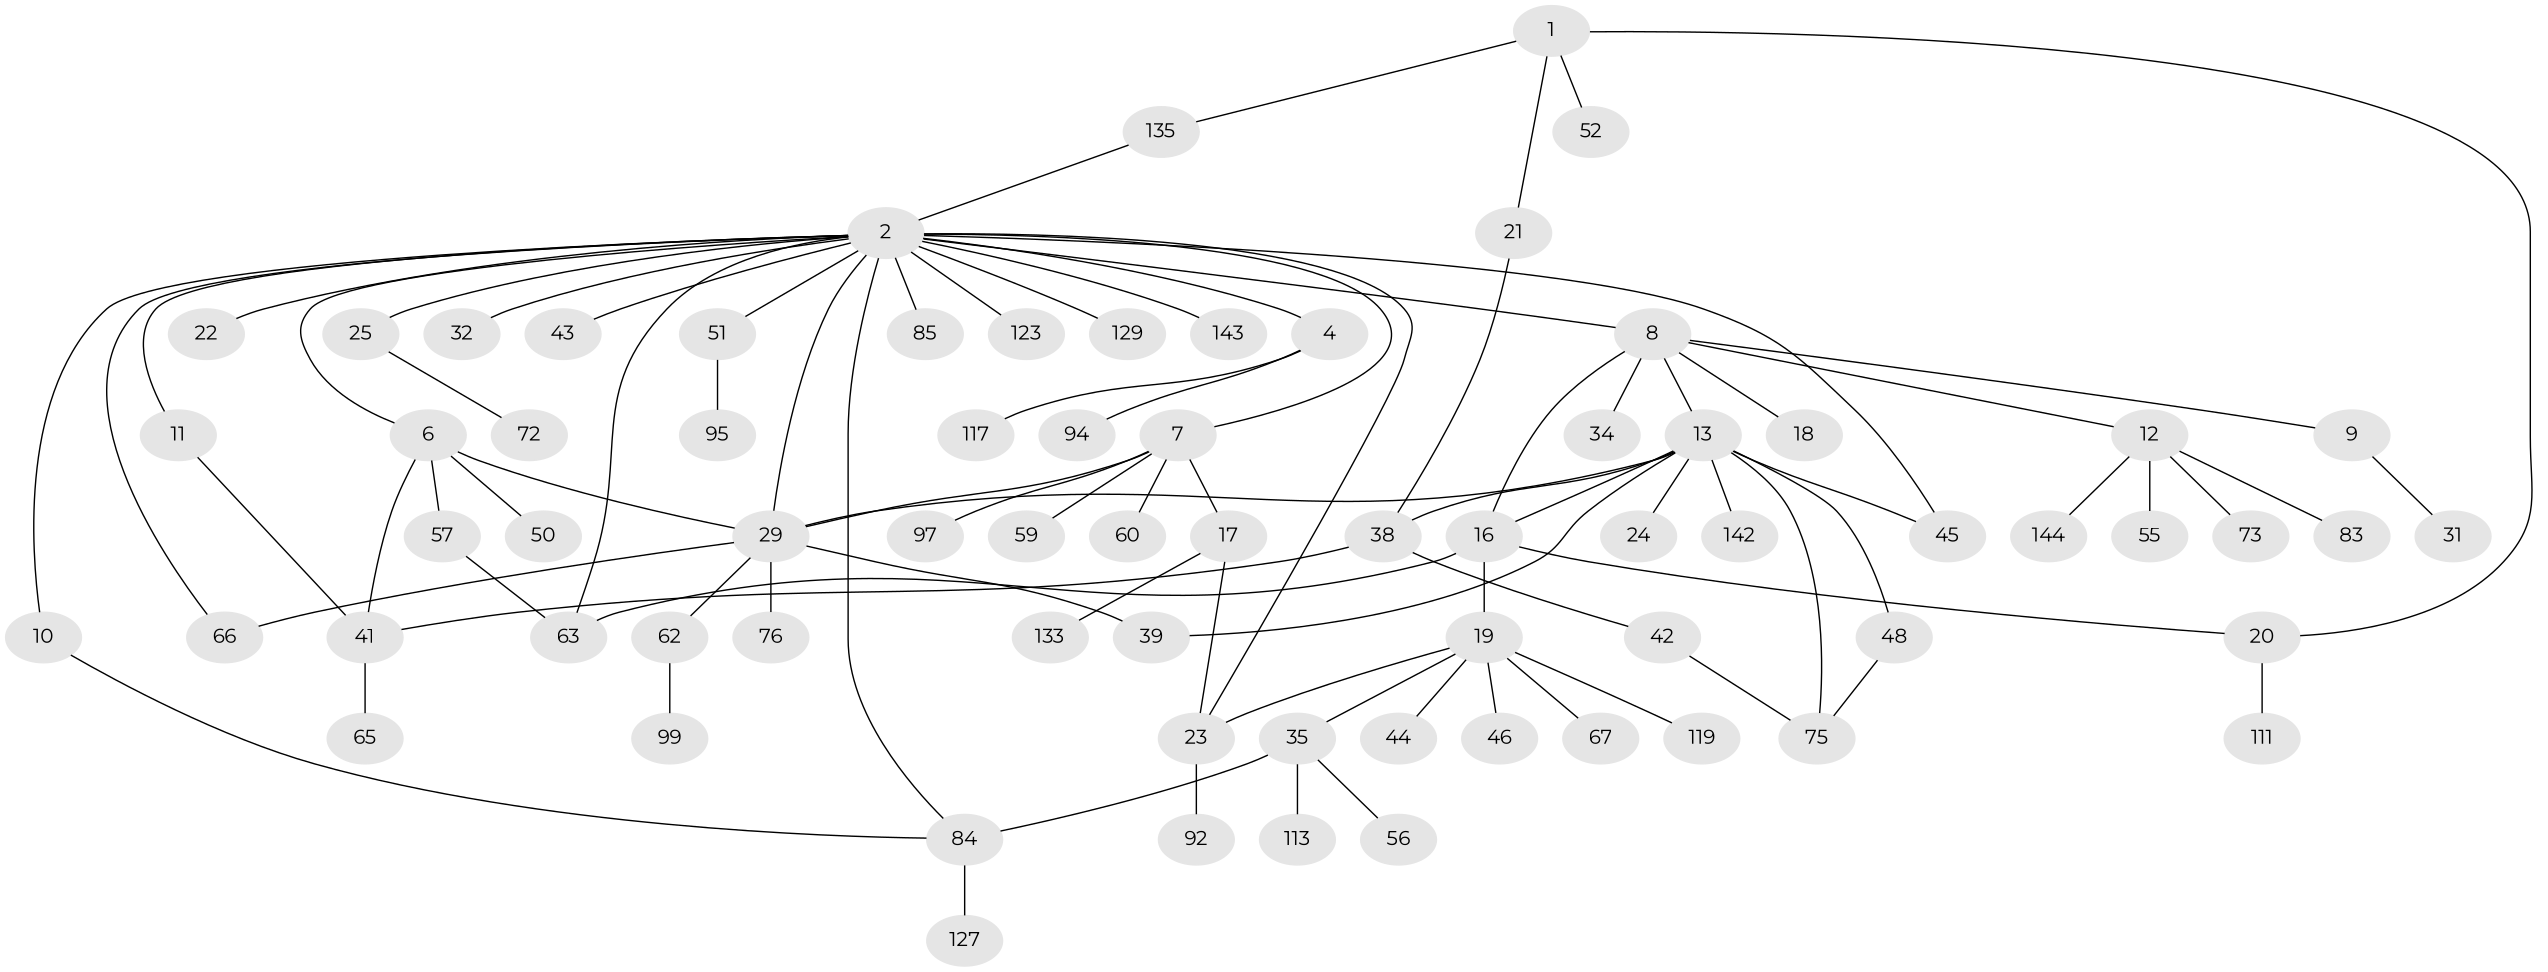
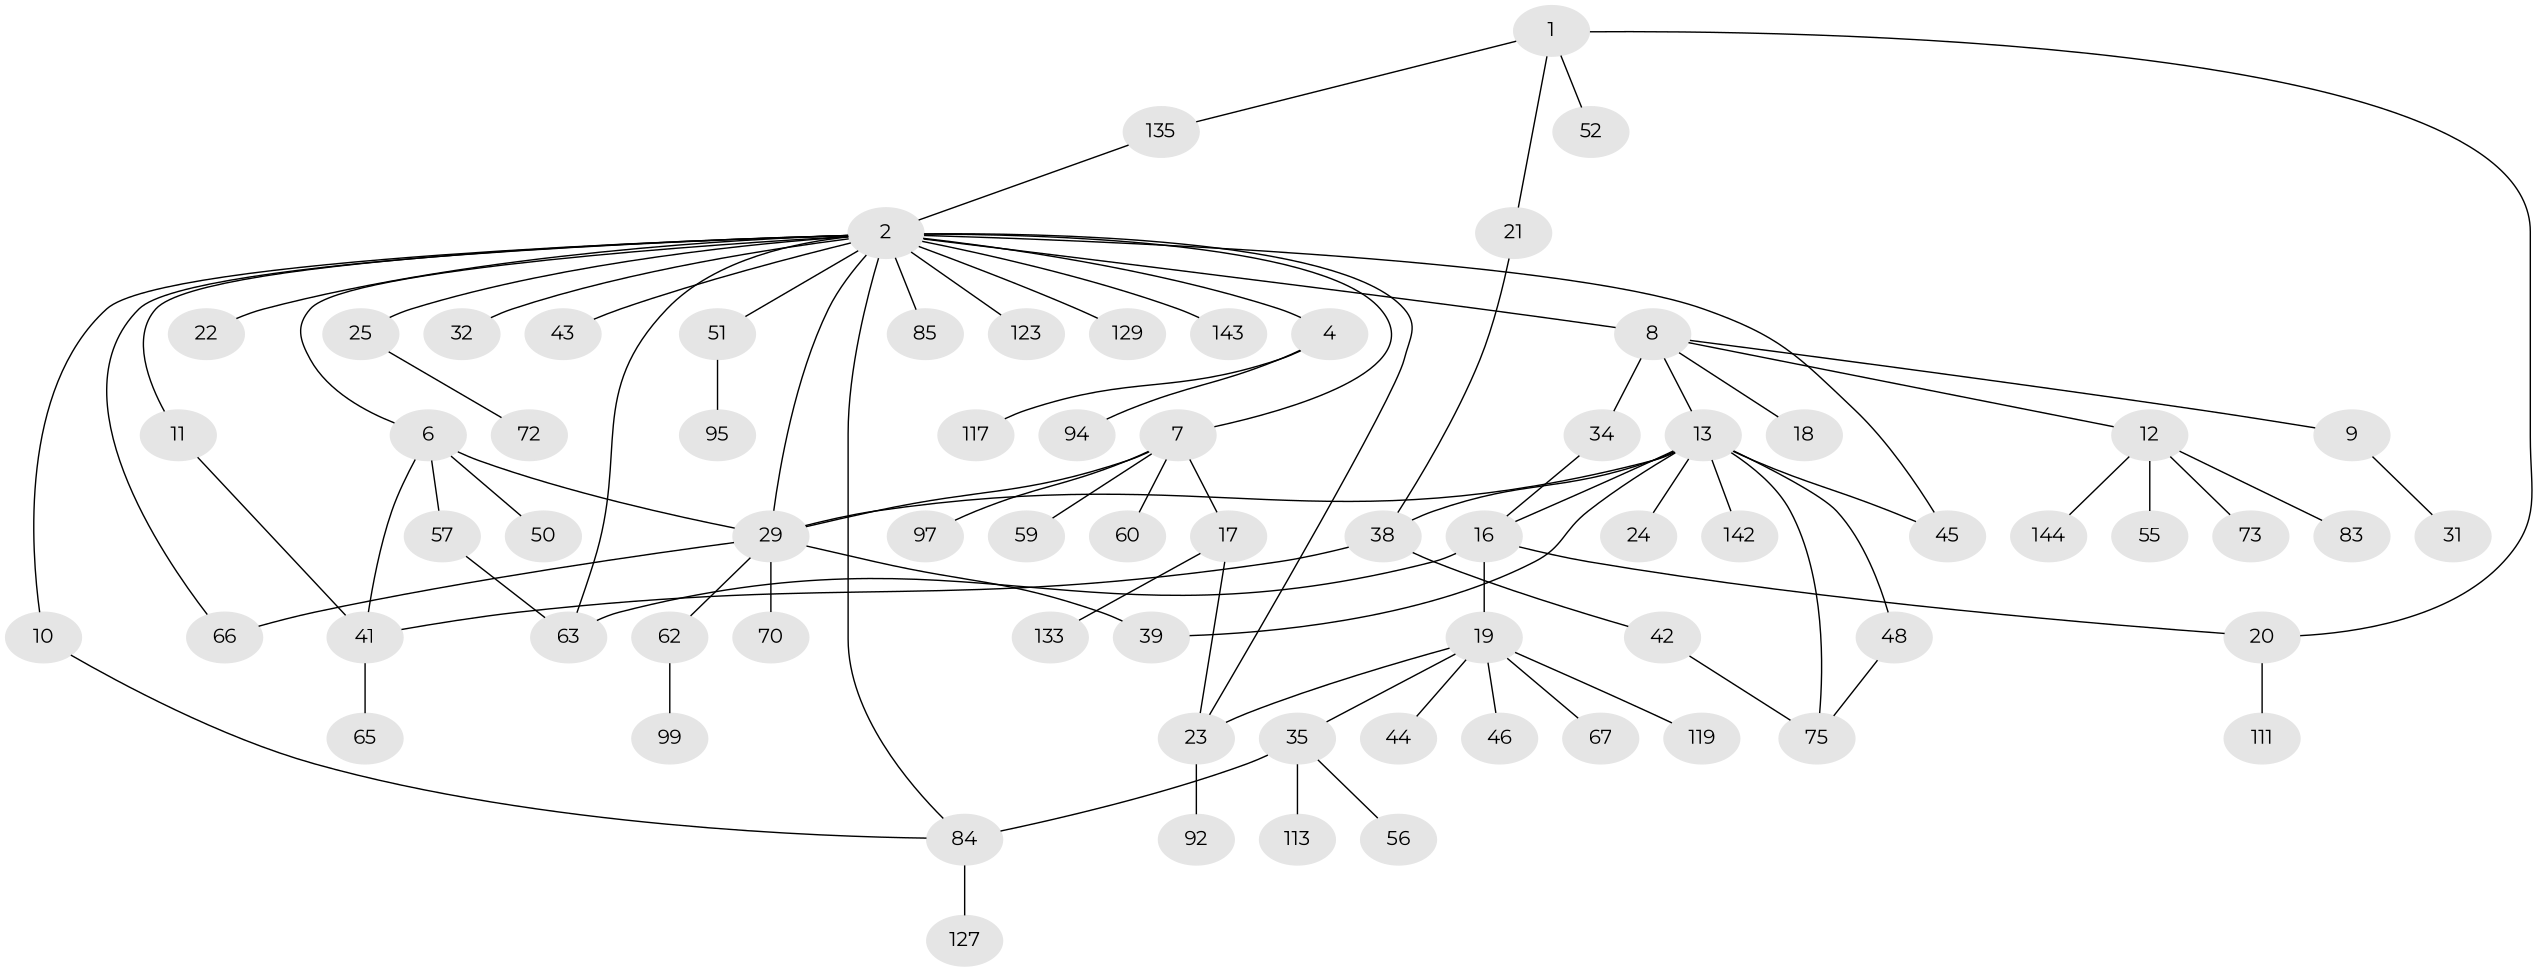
(1544, 419) -> (1530, 496)
(771, 637) -> (771, 637)
